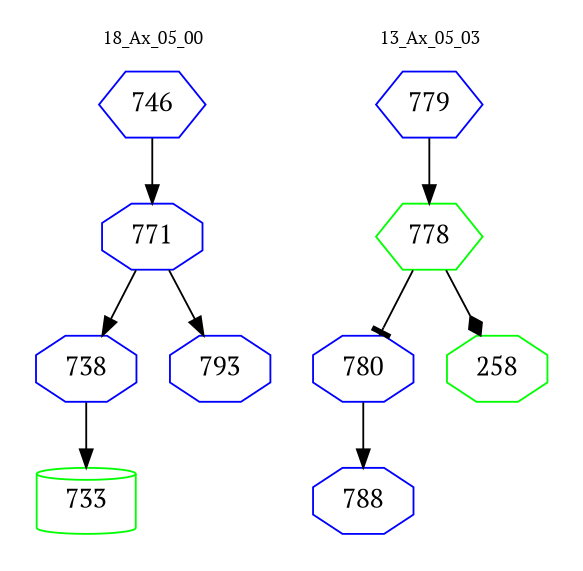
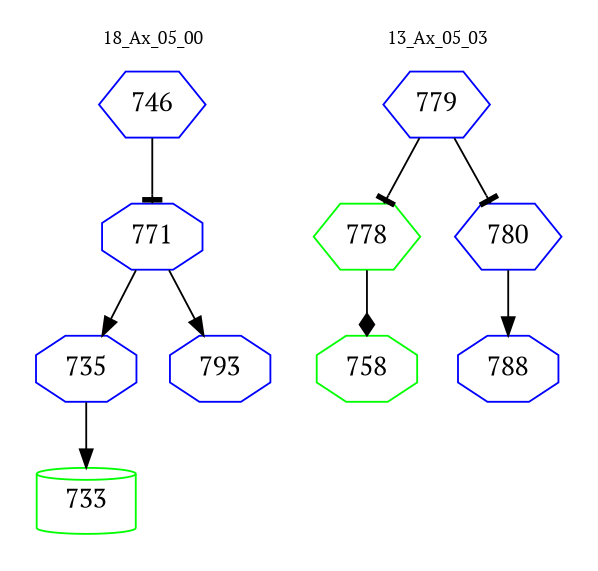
(152, 162) -> (152, 166)
(429, 162) -> (404, 167)
(398, 299) -> (470, 167)
(86, 369) -> (86, 369)
(363, 369) -> (508, 237)
(497, 369) -> (367, 369)
